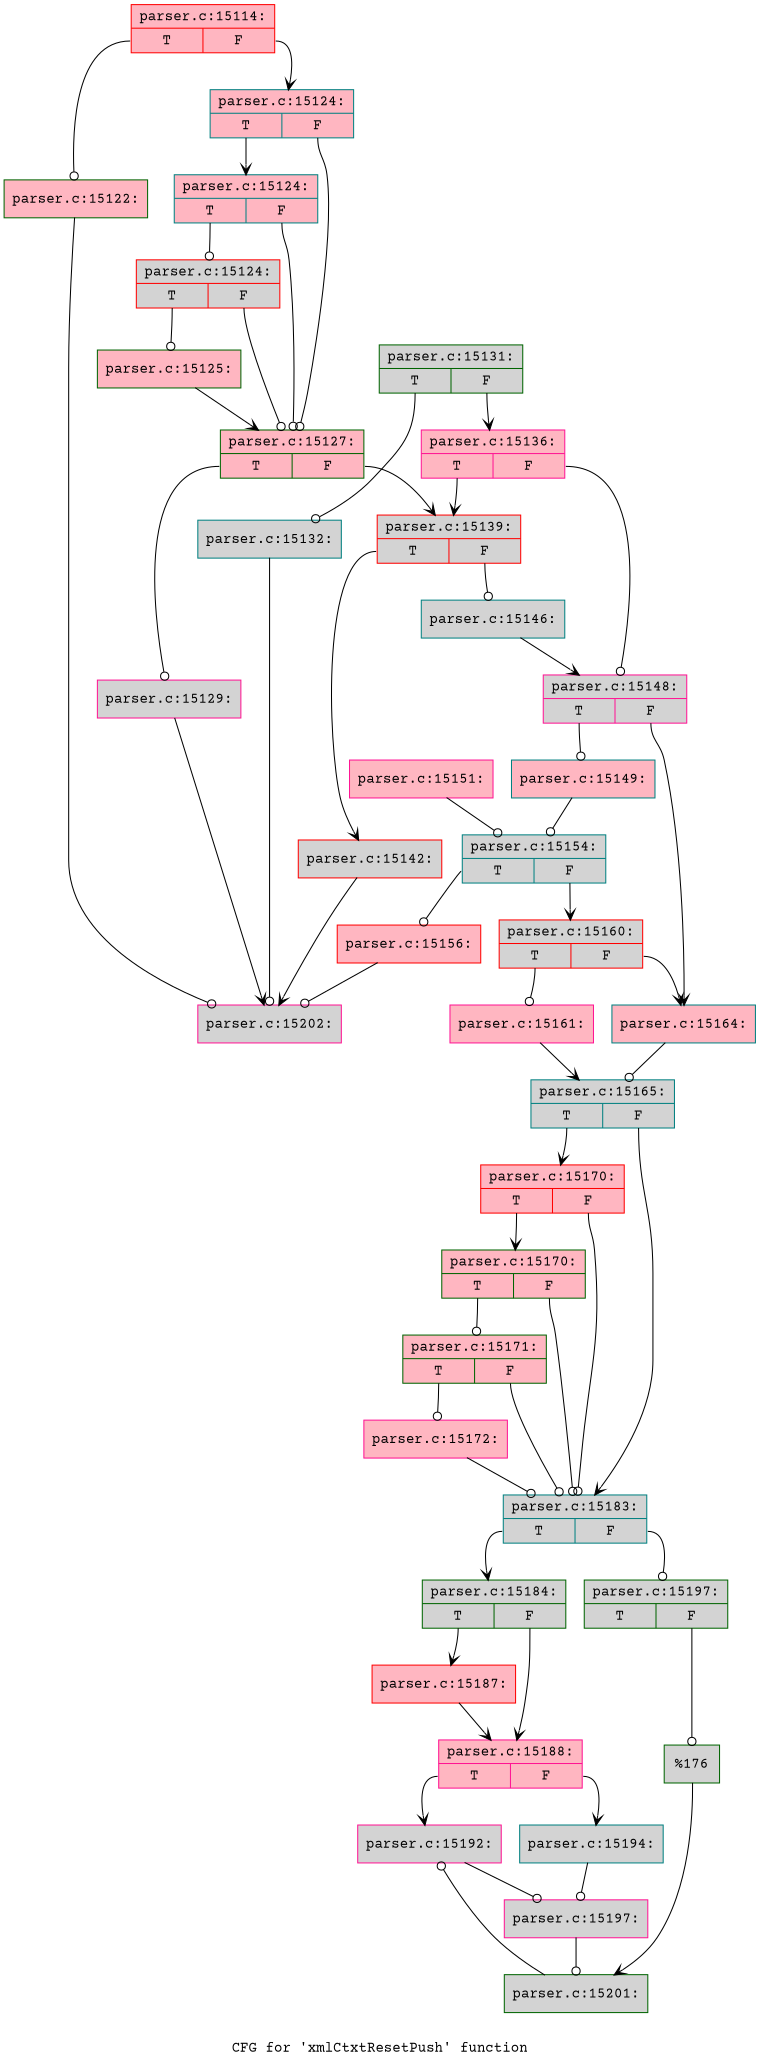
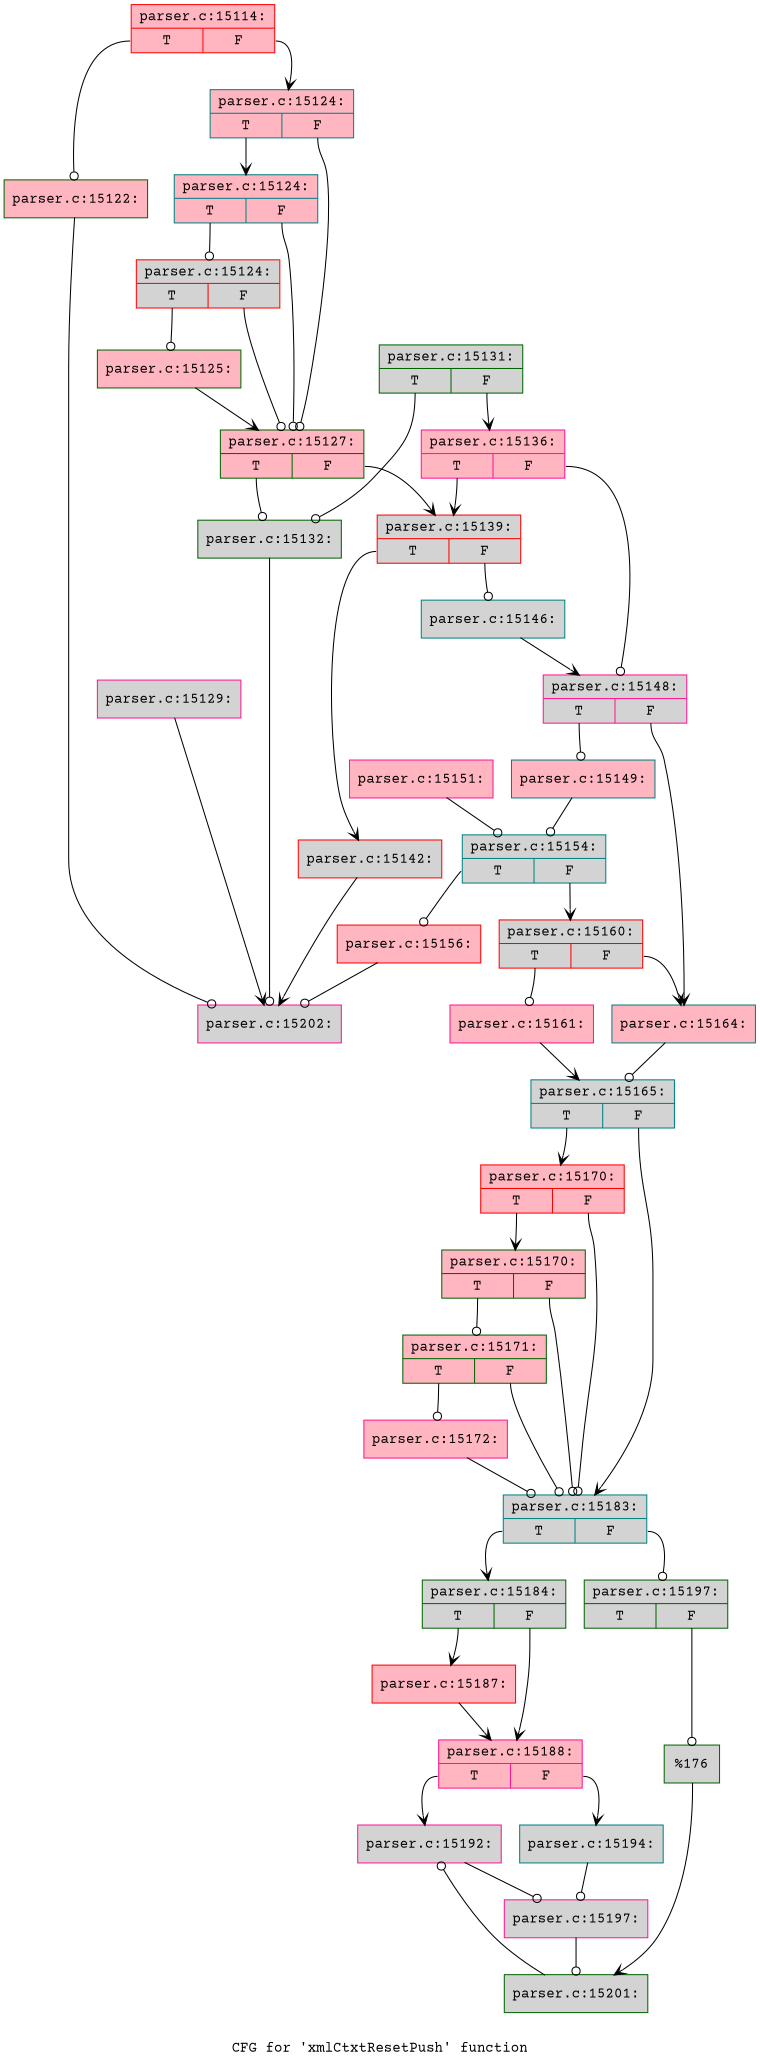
(270, 539) -> (270, 539)
(156, 553) -> (258, 495)
